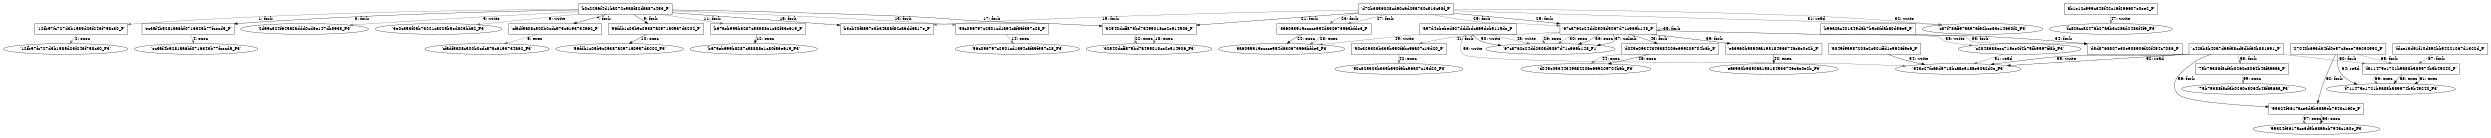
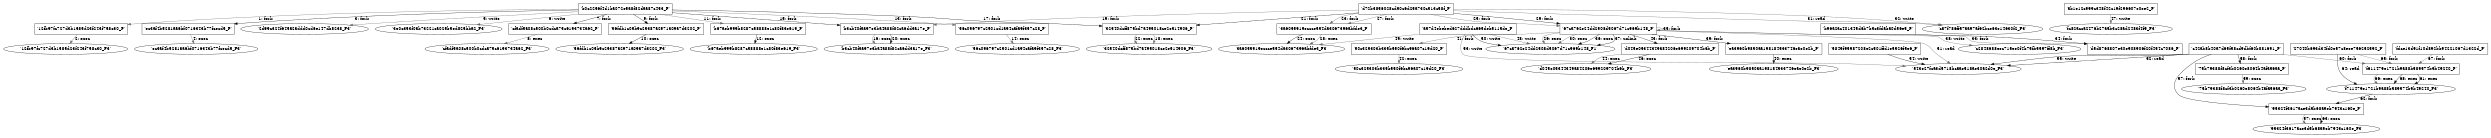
(305, 29) -> (305, 29)
none -> (886, 49)
(2239, 57) -> (2239, 57)
(1990, 59) -> (1813, 36)
(2326, 77) -> (2356, 98)
(2186, 79) -> (2186, 79)
